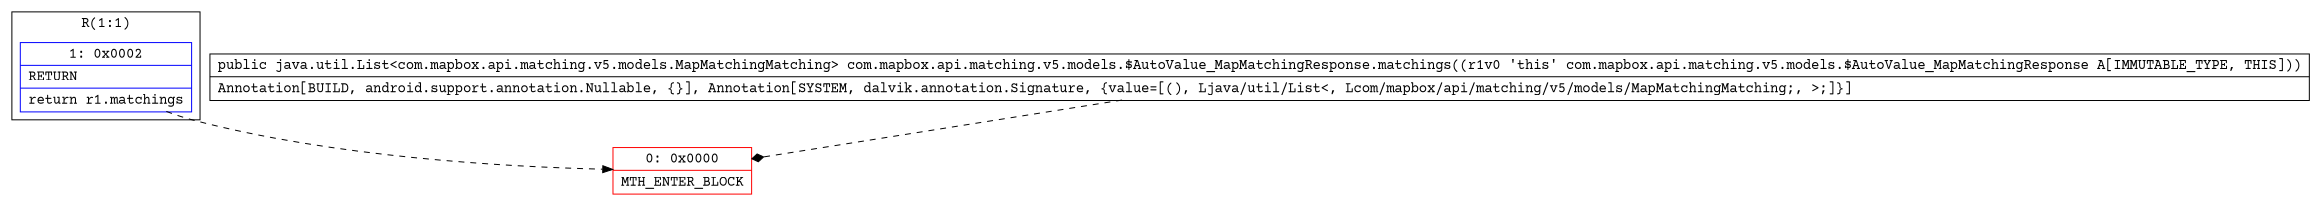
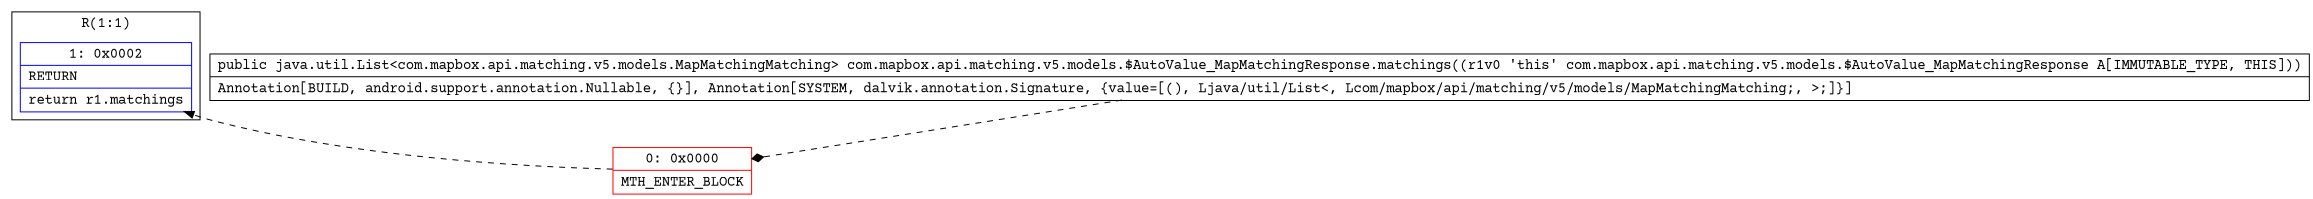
(382, 154) -> (401, 154)
